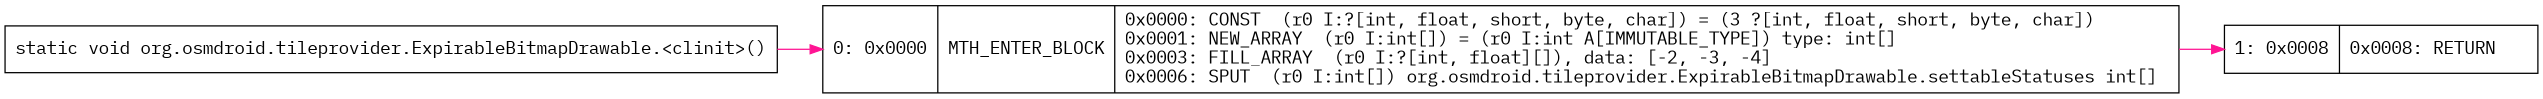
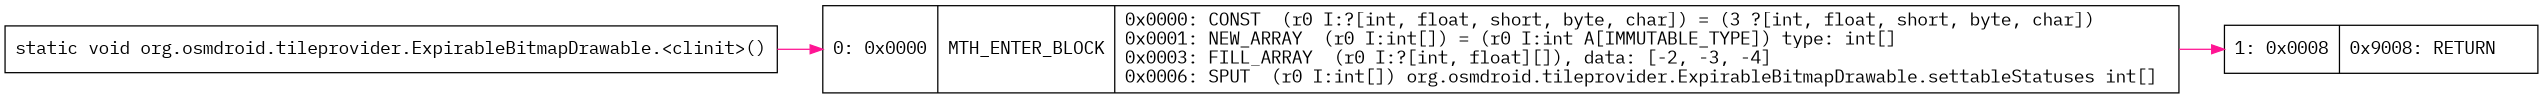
(2439, 49) -> (2439, 49)
